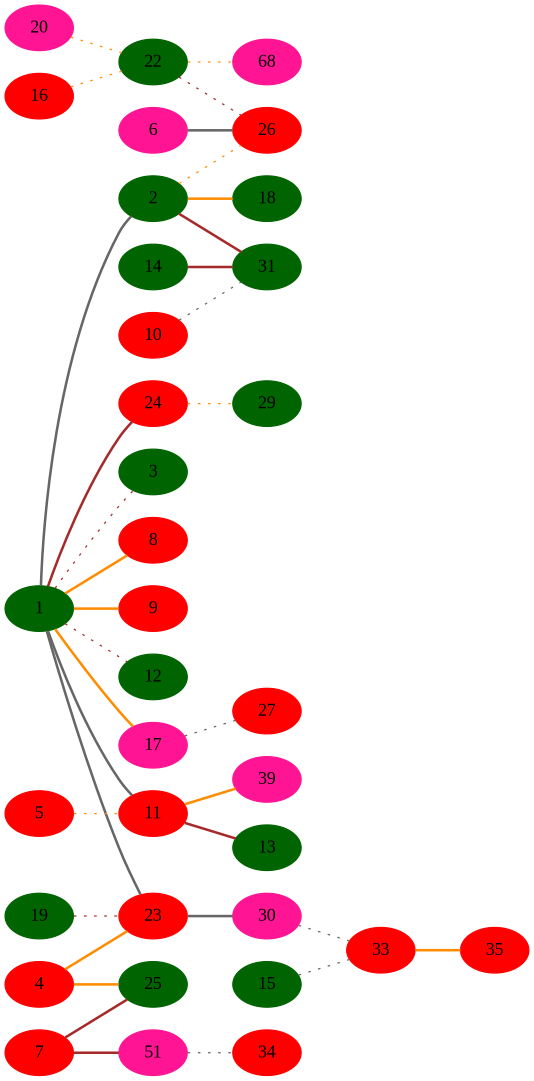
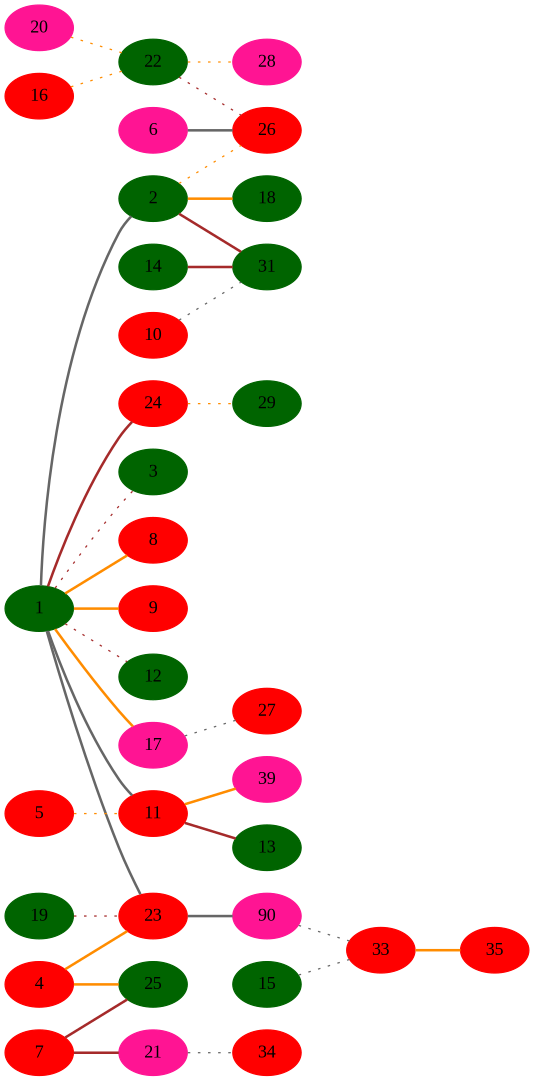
(267, 62) -> (267, 62)
(267, 916) -> (267, 916)
(153, 1053) -> (153, 1053)
